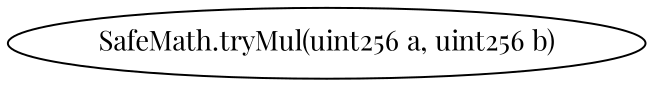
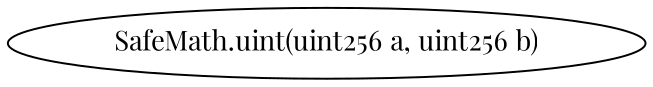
(327, 43) -> (327, 43)
